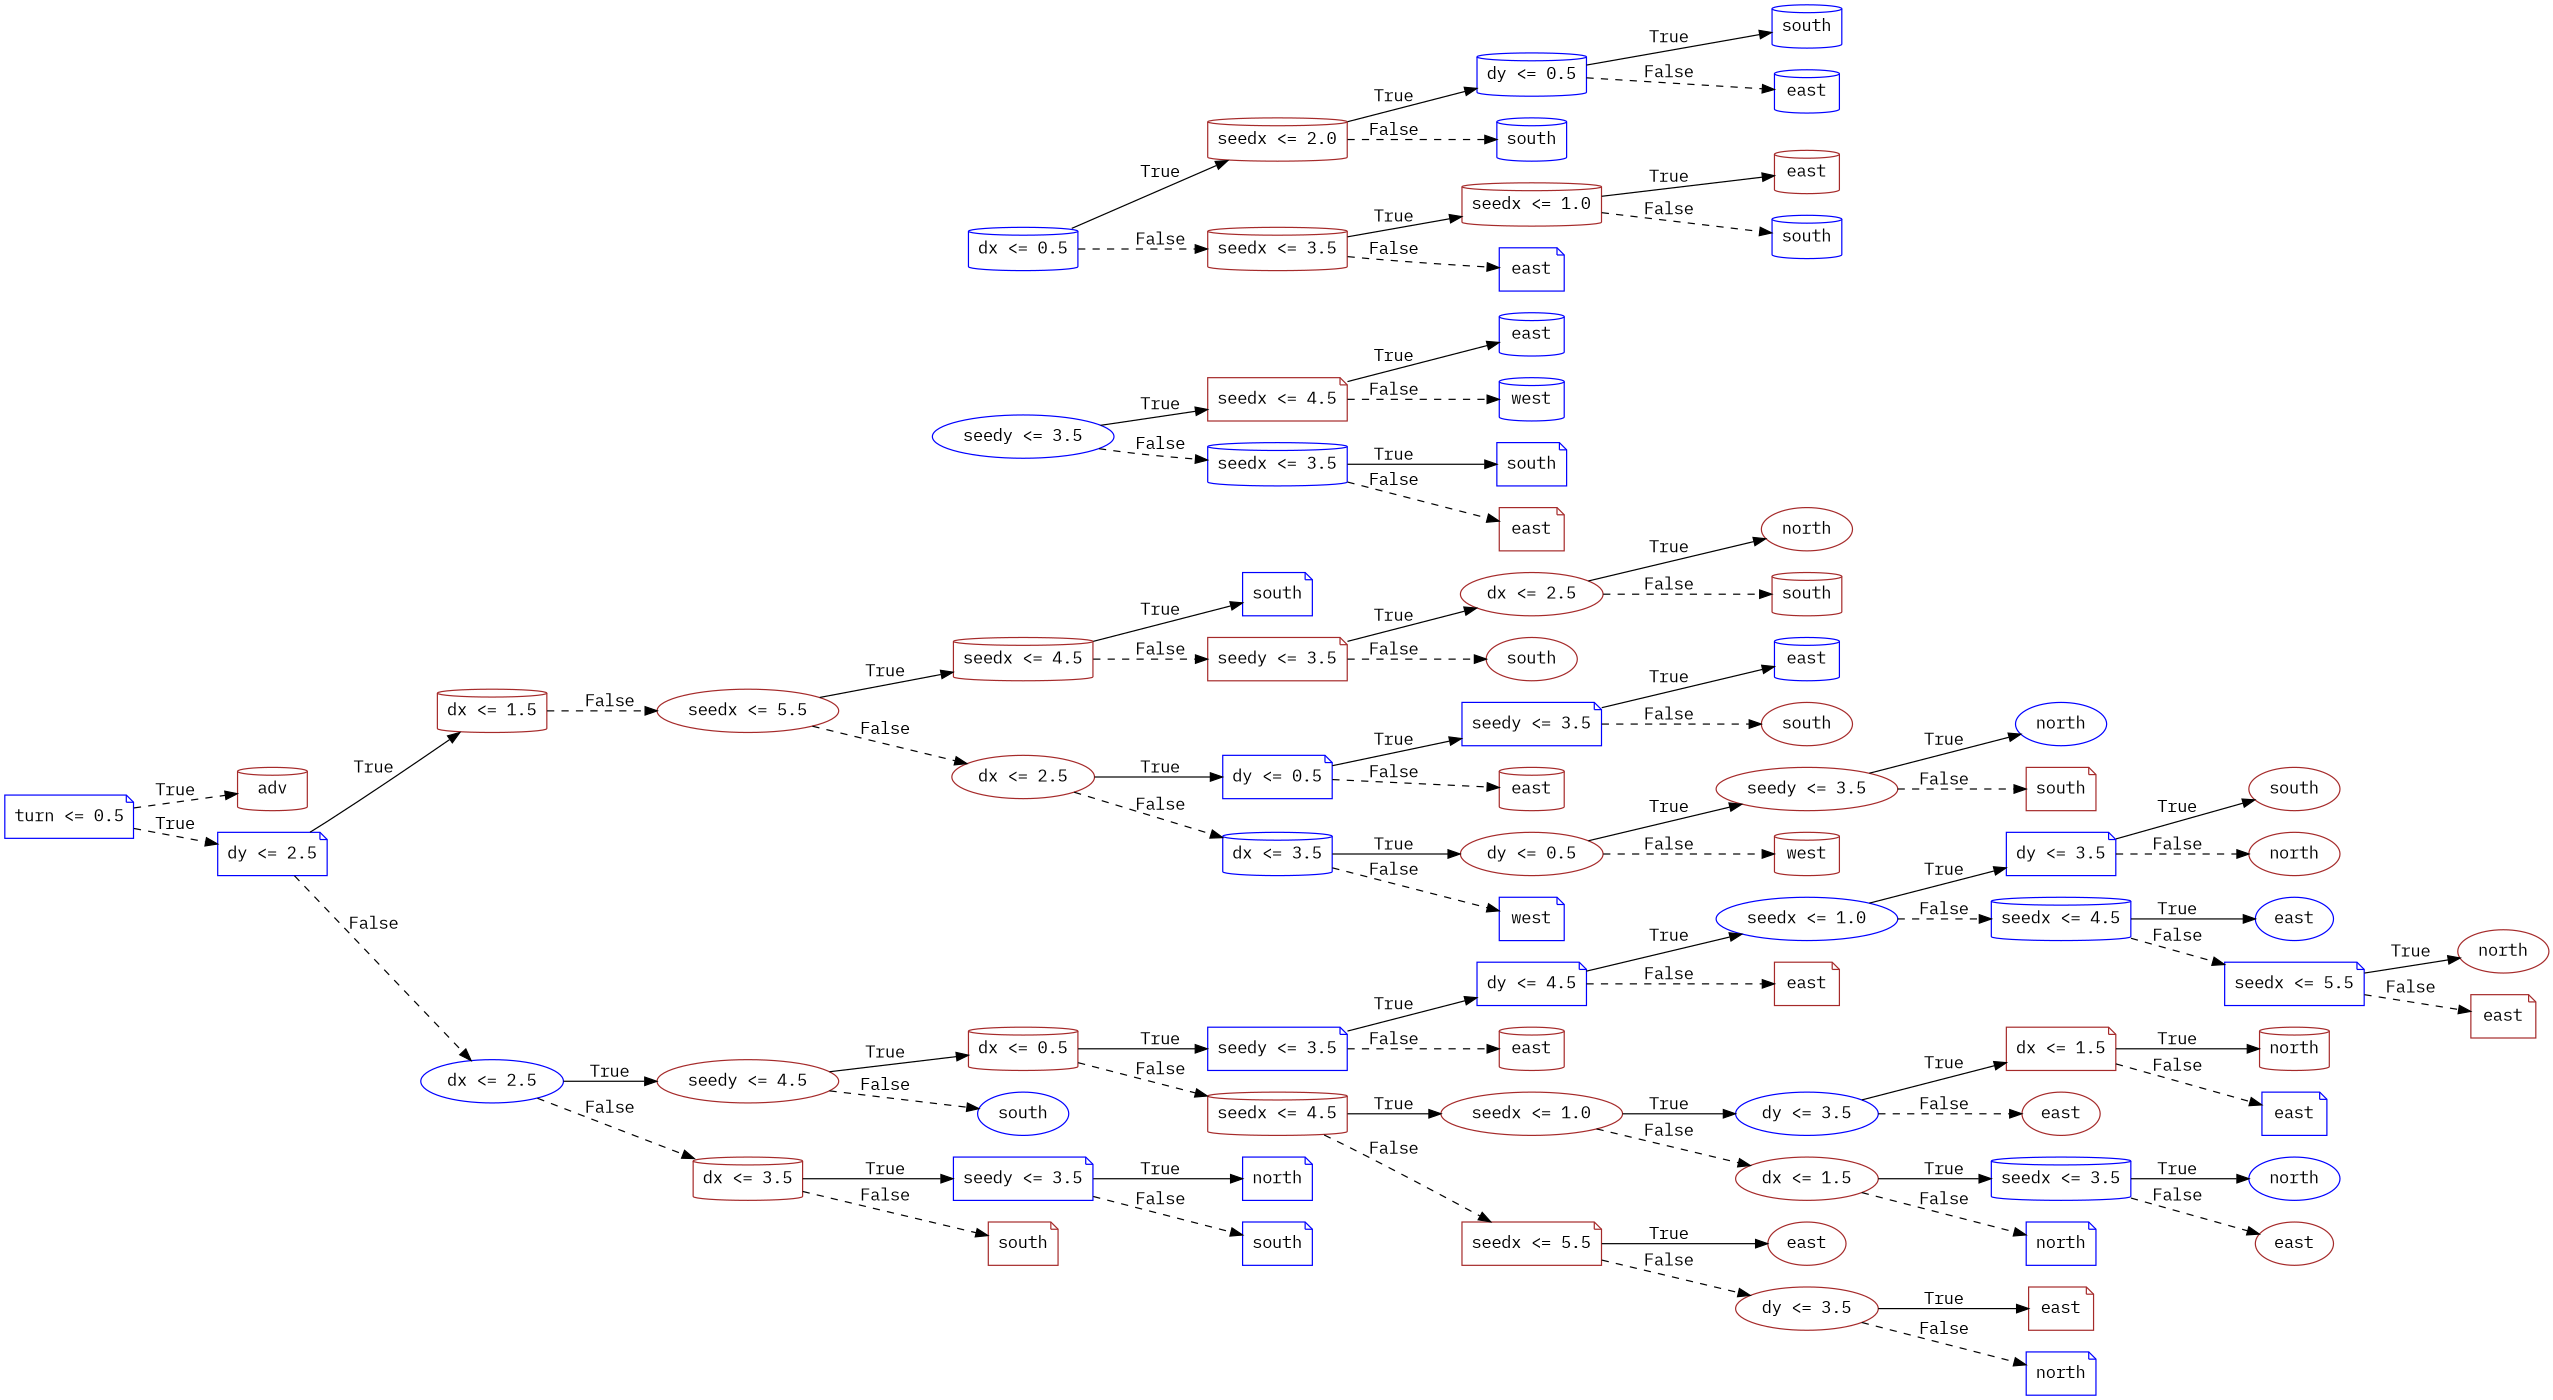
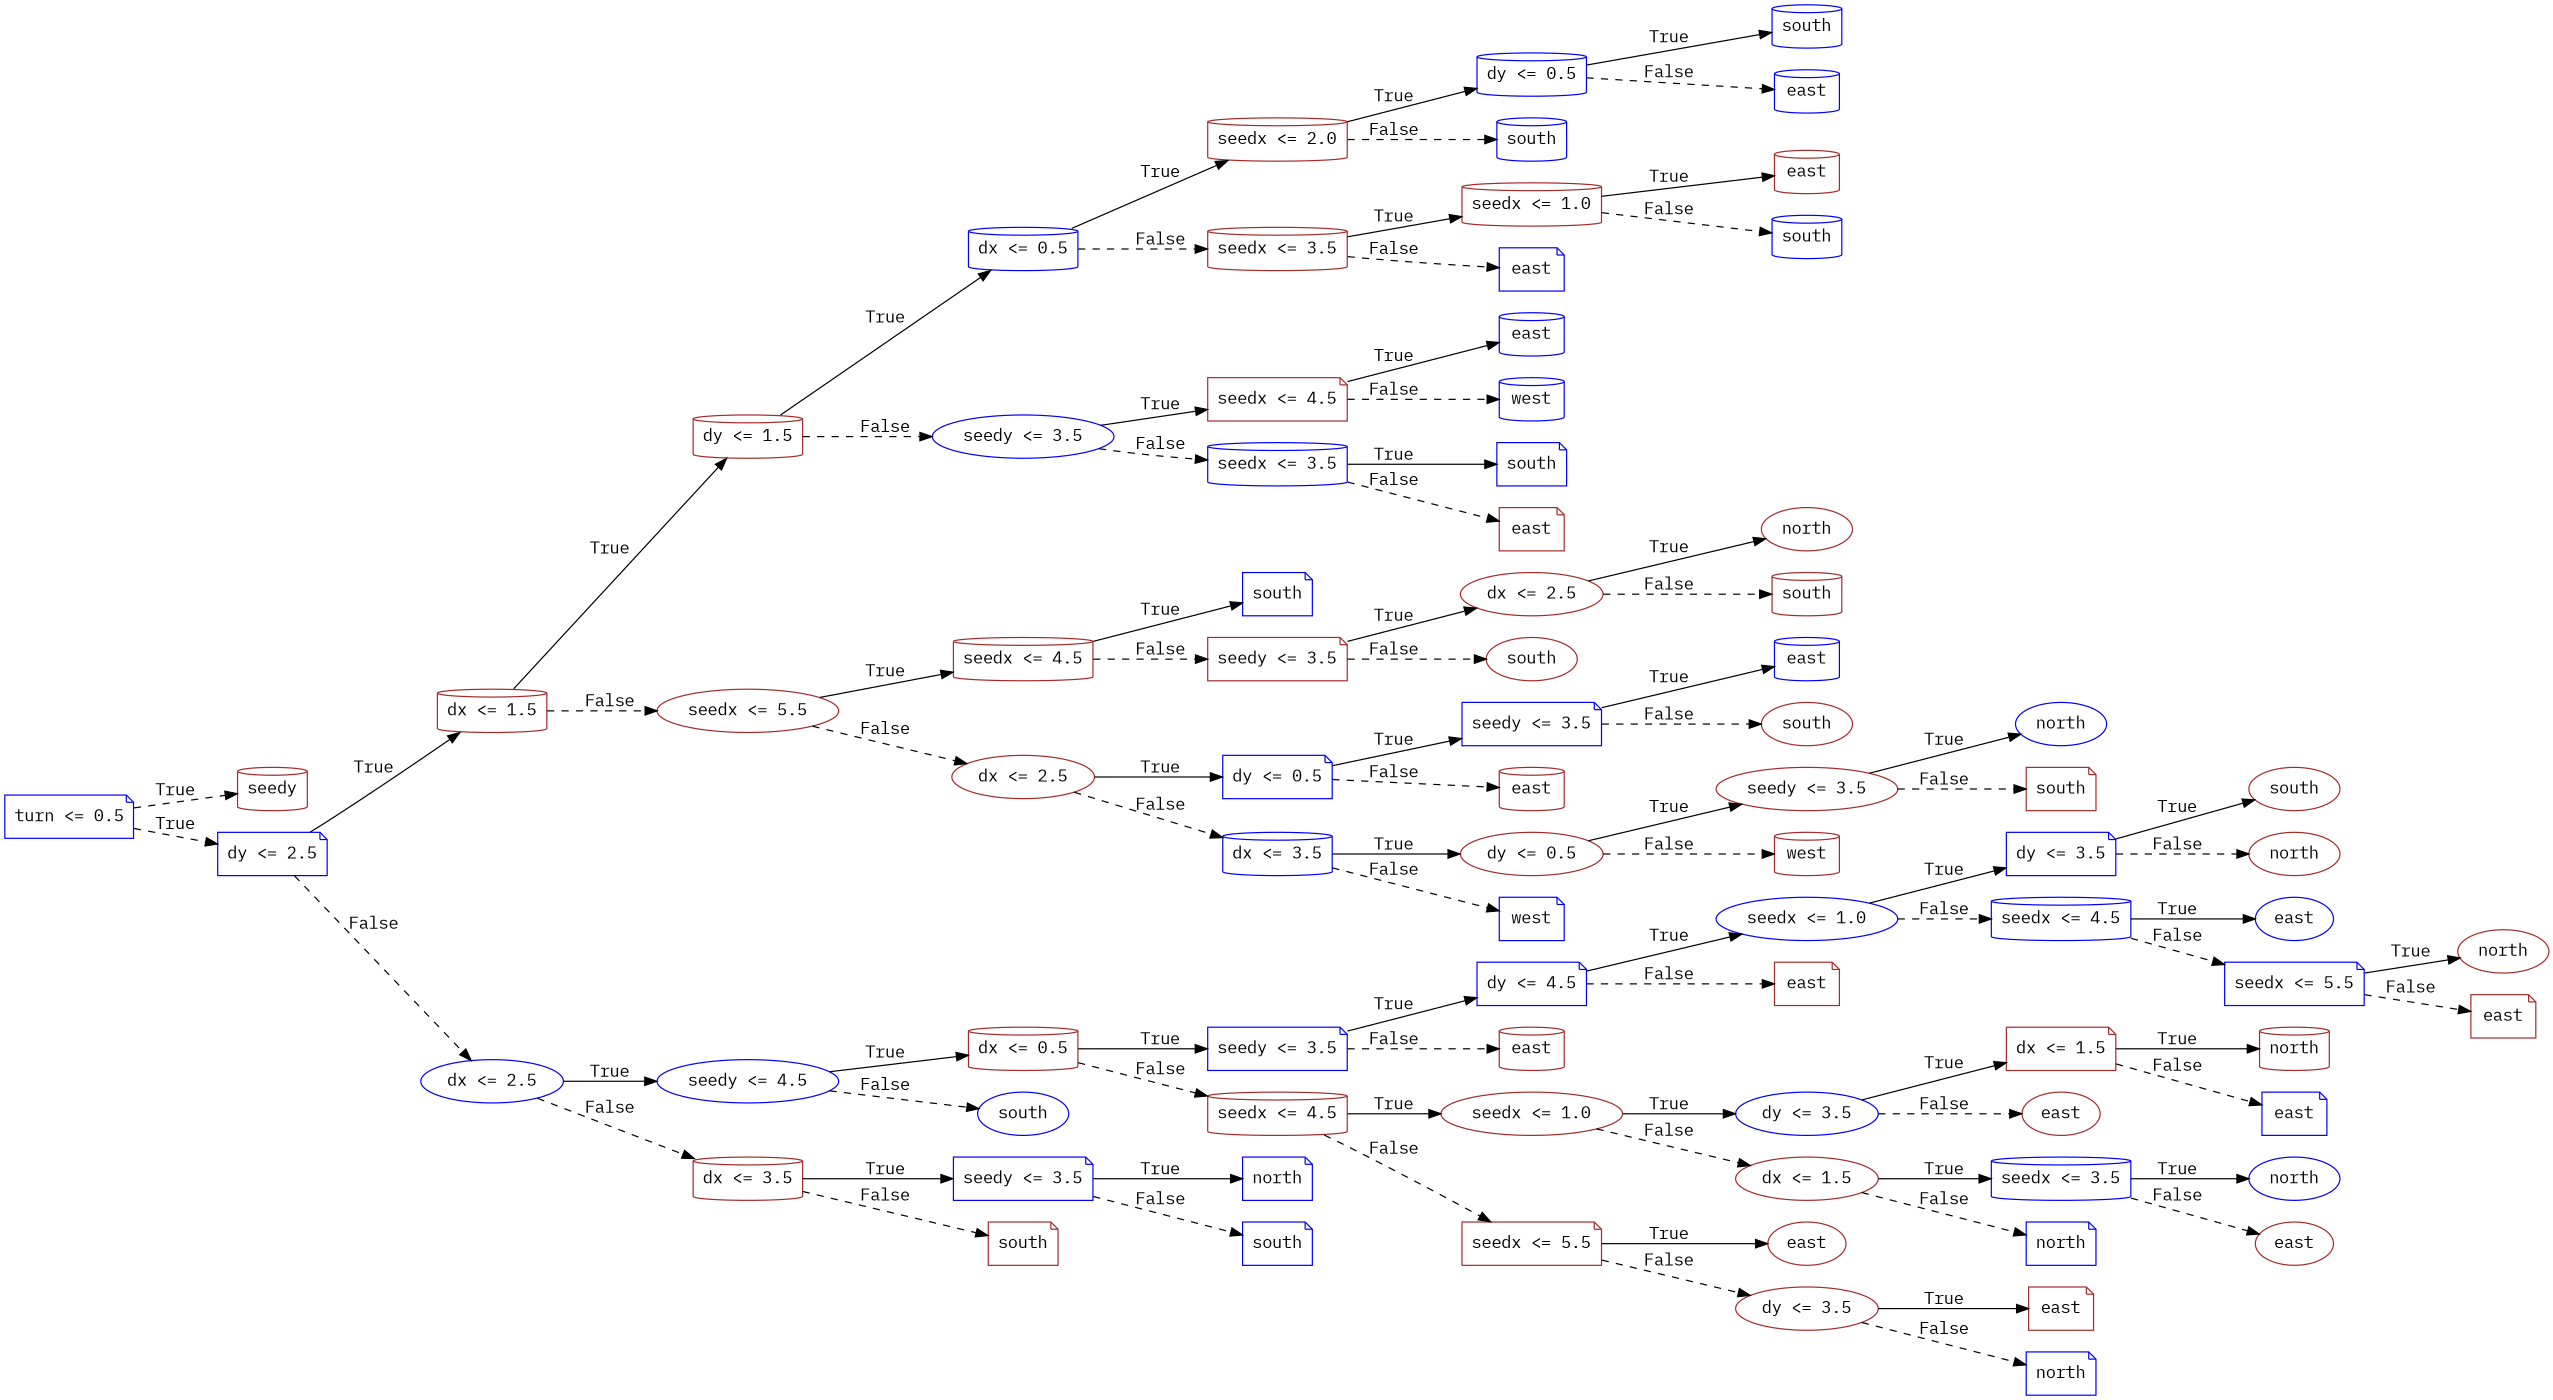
none -> (748, 437)
(272, 789) -> (272, 789)
(748, 1081) -> (748, 1081)
